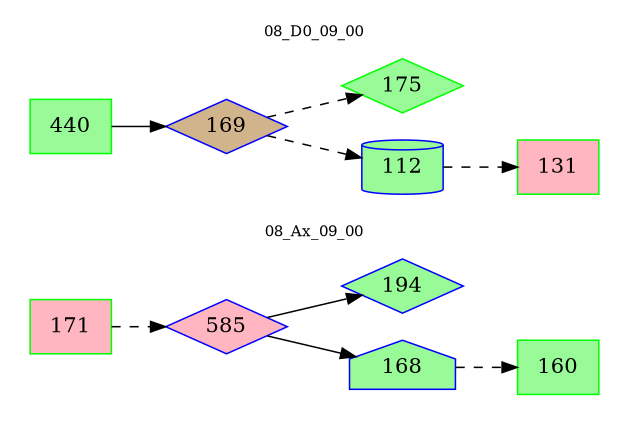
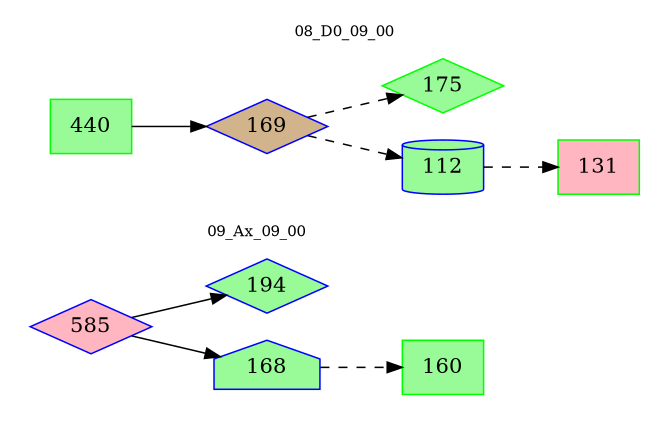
(314, 233) -> (257, 233)
(71, 327) -> none
